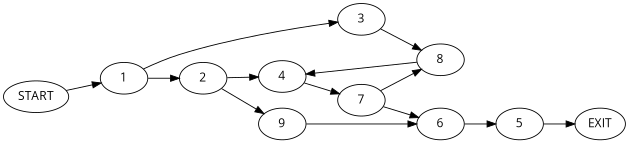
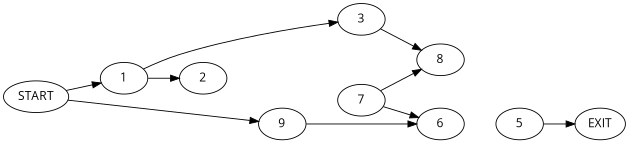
(282, 76) -> none
(239, 99) -> (159, 110)
(476, 124) -> none
